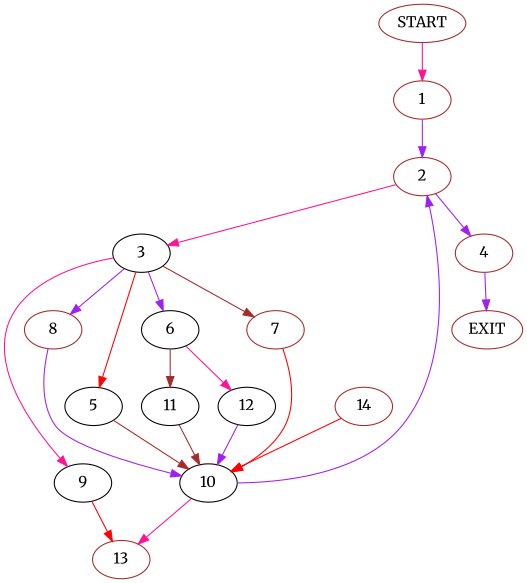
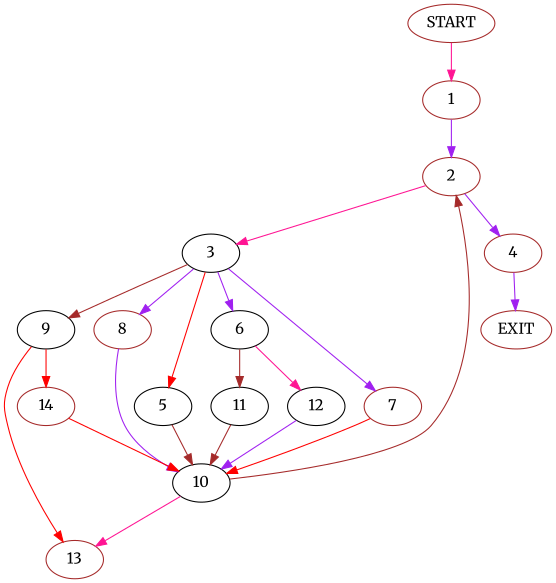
(204, 289) -> (298, 326)
(6, 334) -> (133, 289)
none -> (46, 363)
(415, 405) -> (436, 418)
